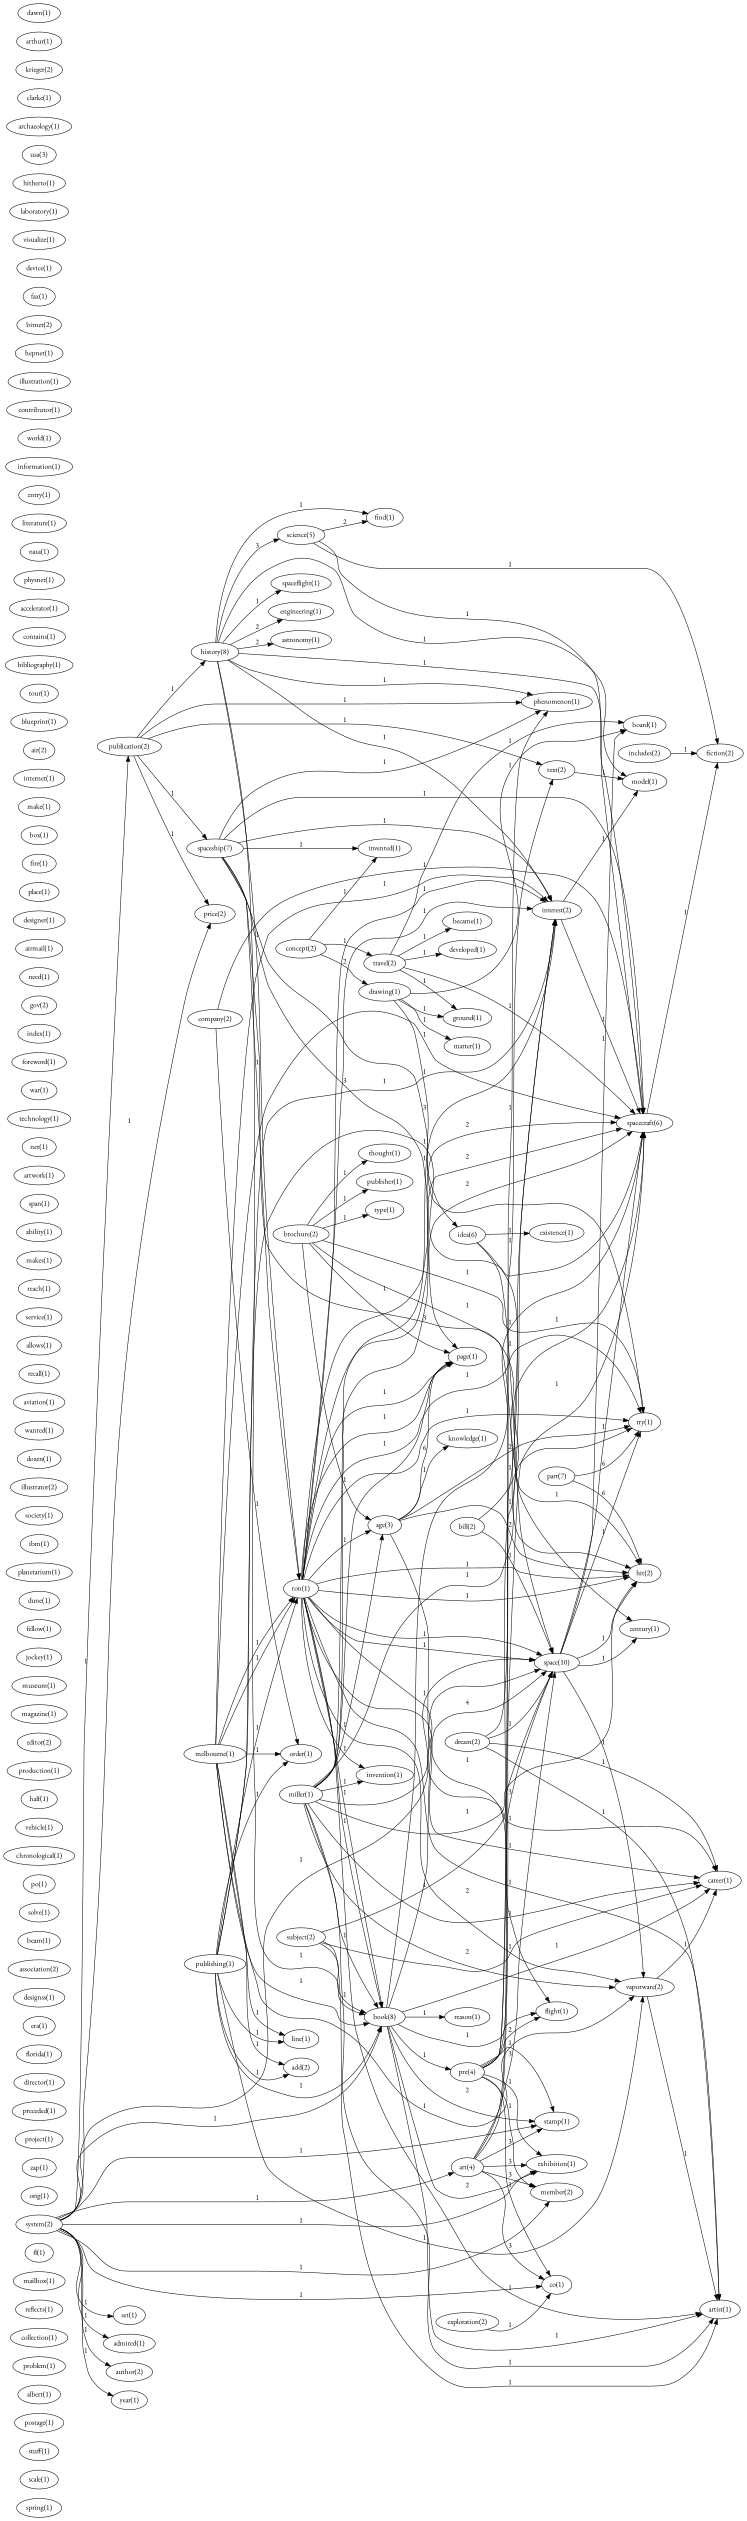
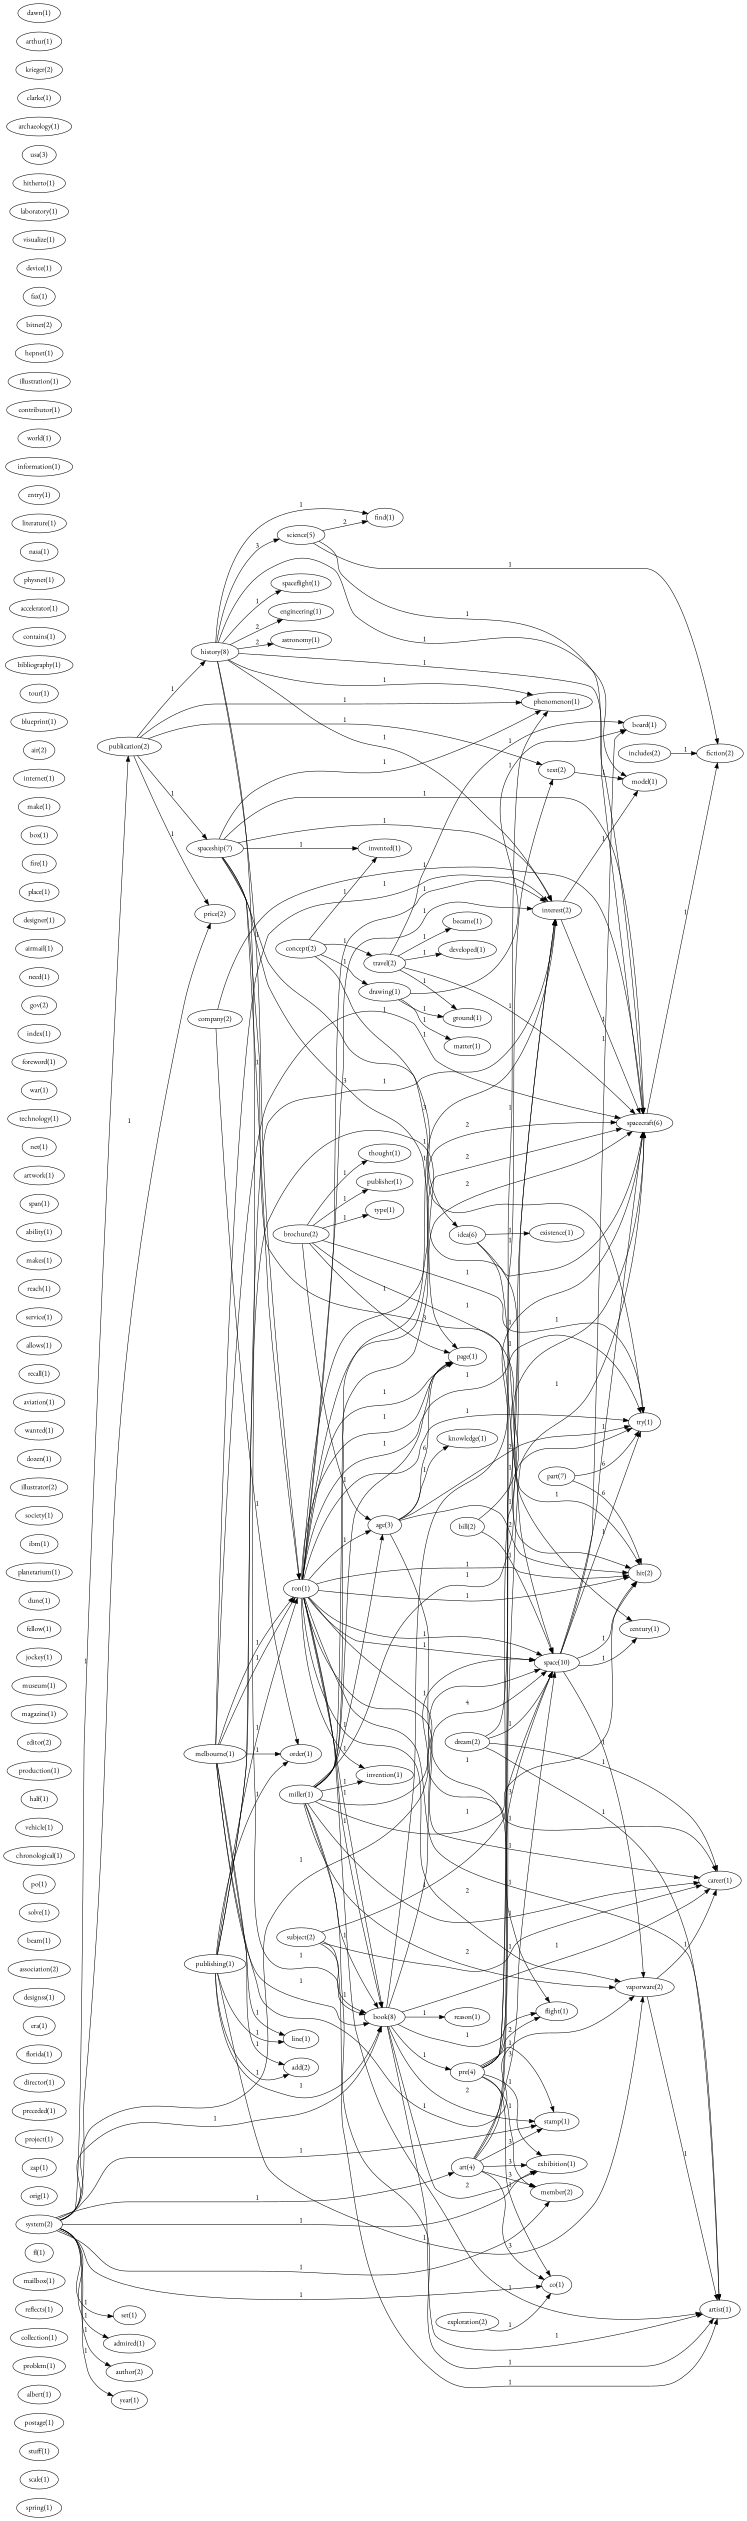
(345, 962) -> (345, 962)
(428, 1112) -> (405, 1063)
